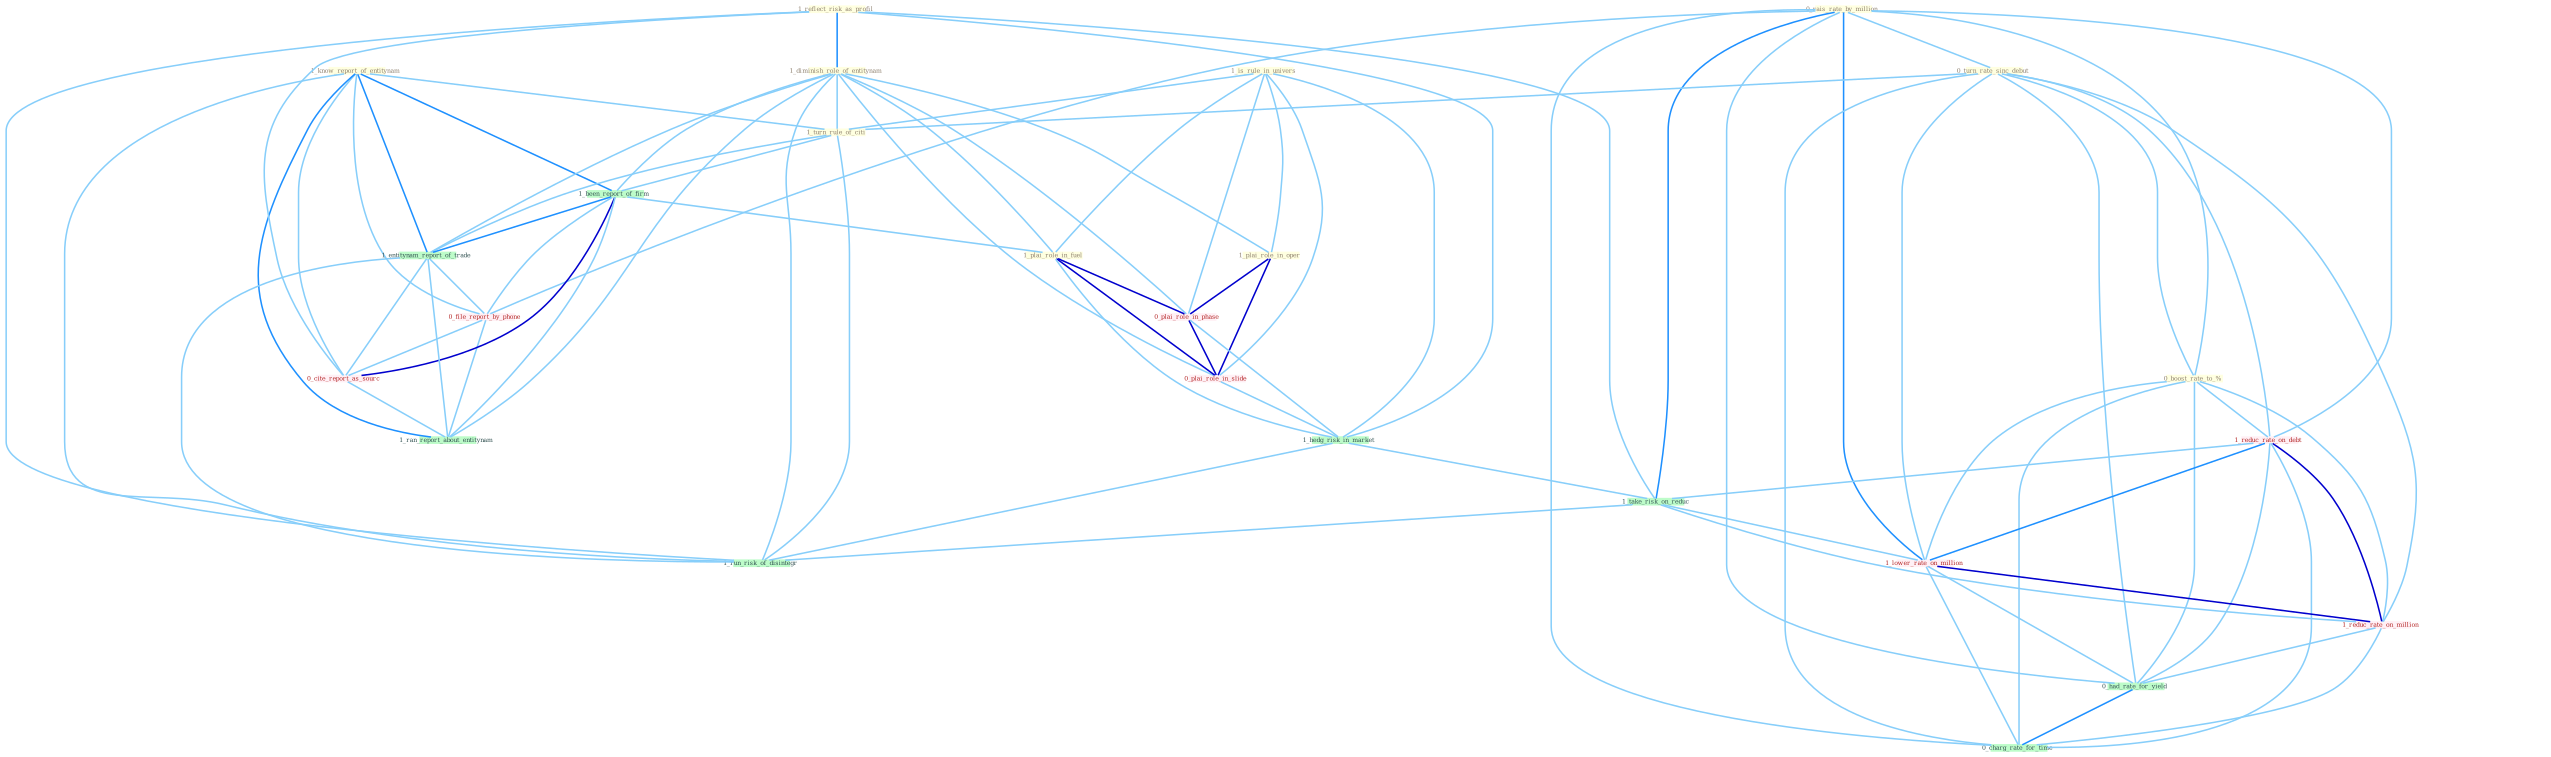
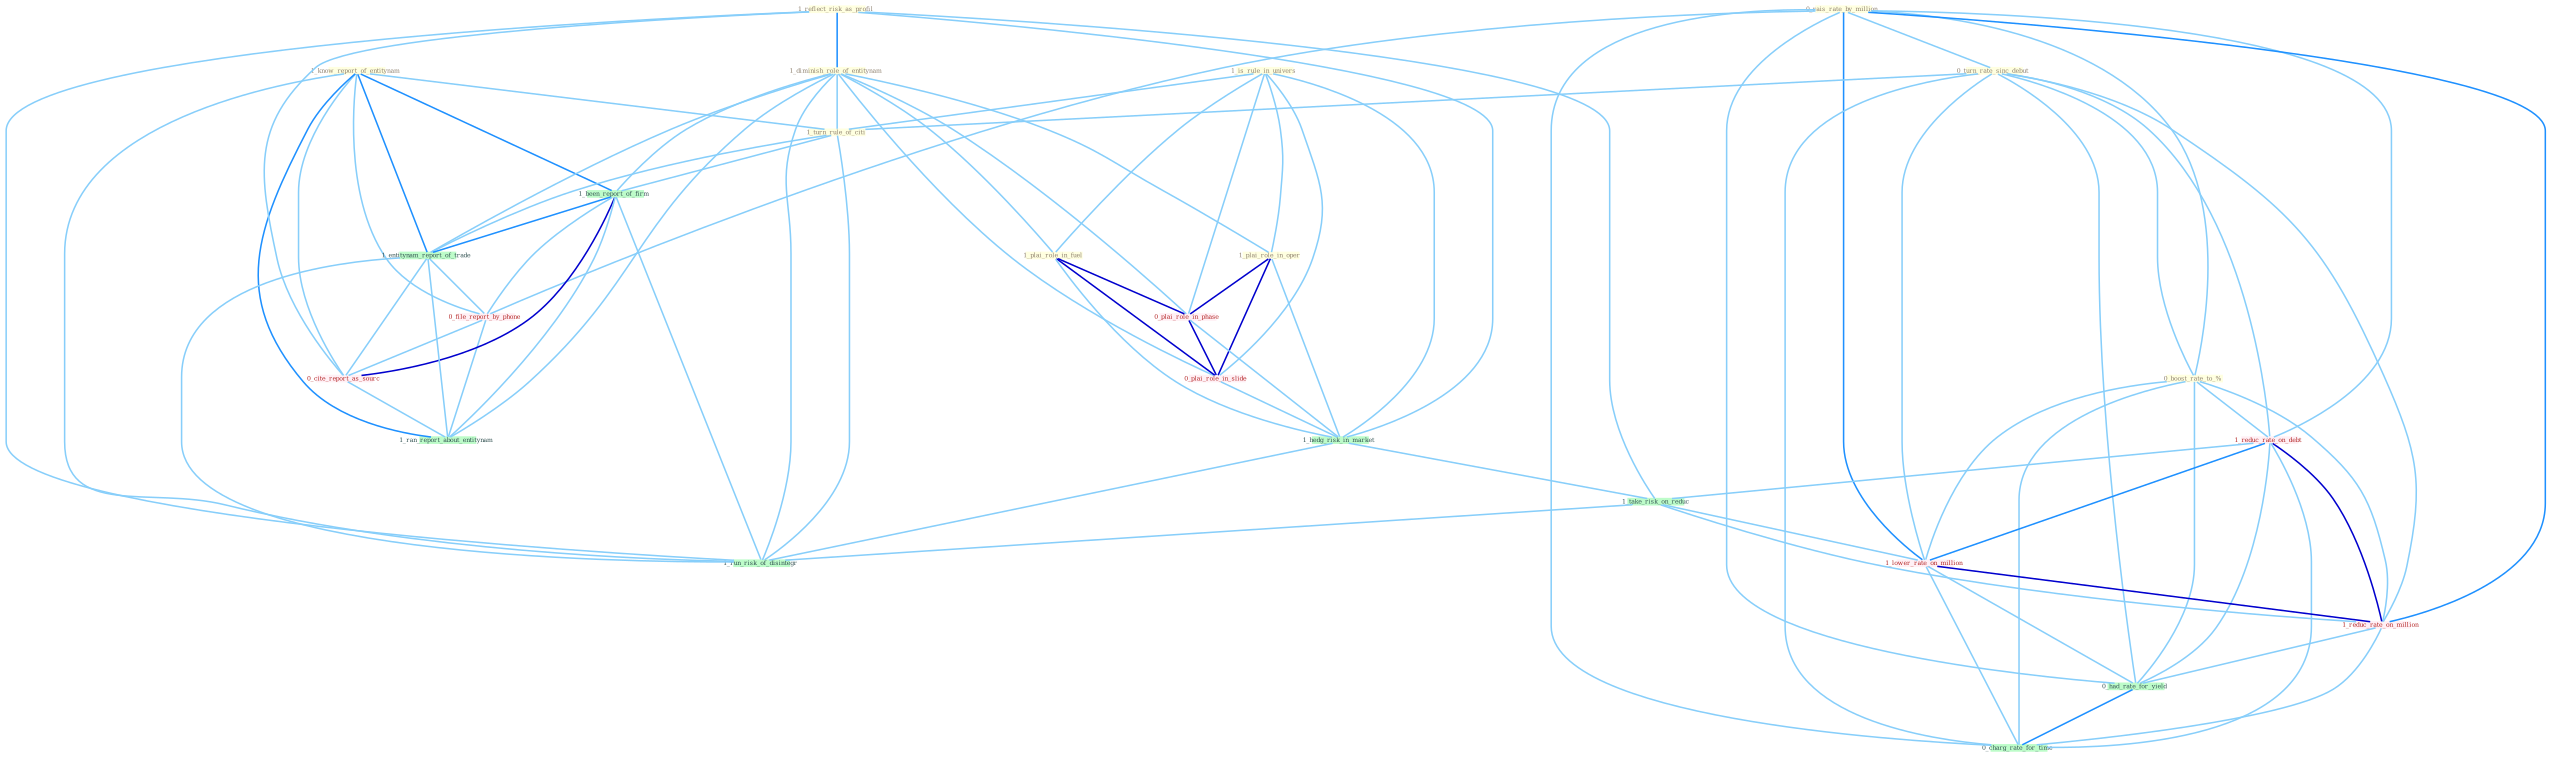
(1668, 205) -> (2500, 99)
(835, 225) -> (689, 378)
none -> (1306, 348)
